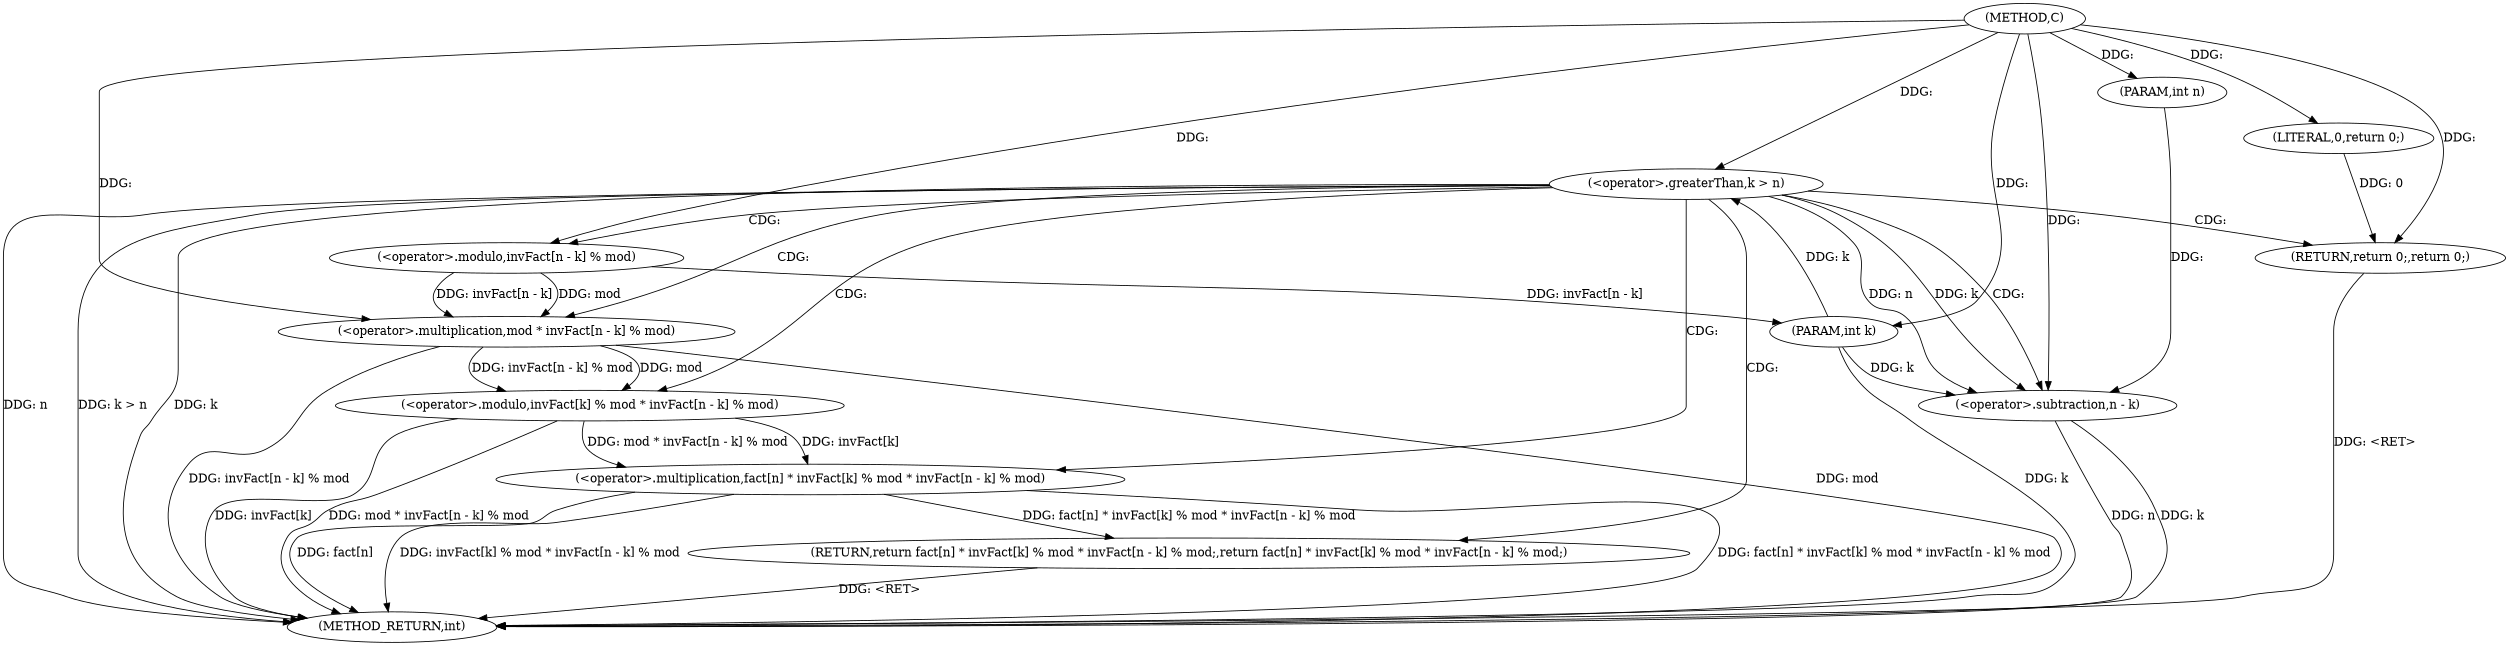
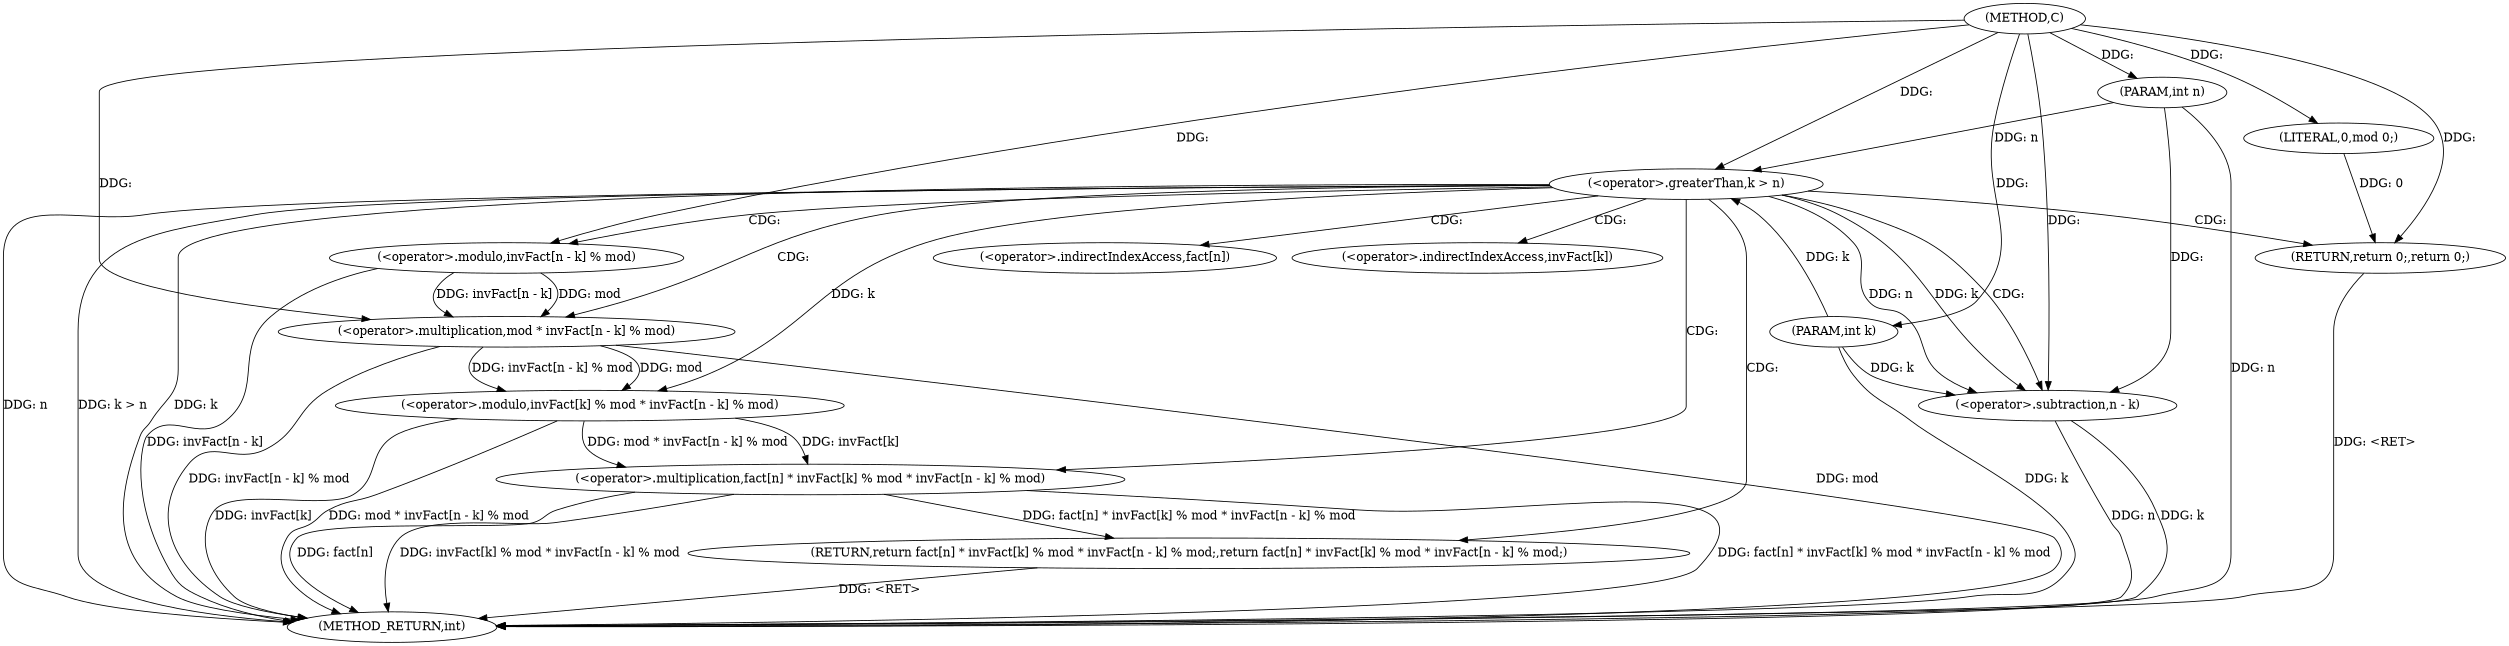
none -> (1937, 136)
(2339, 138) -> (2339, 138)
none -> (1105, 258)
none -> (1477, 258)
(1213, 288) -> (169, 425)
(853, 295) -> (853, 295)
none -> (2163, 595)
